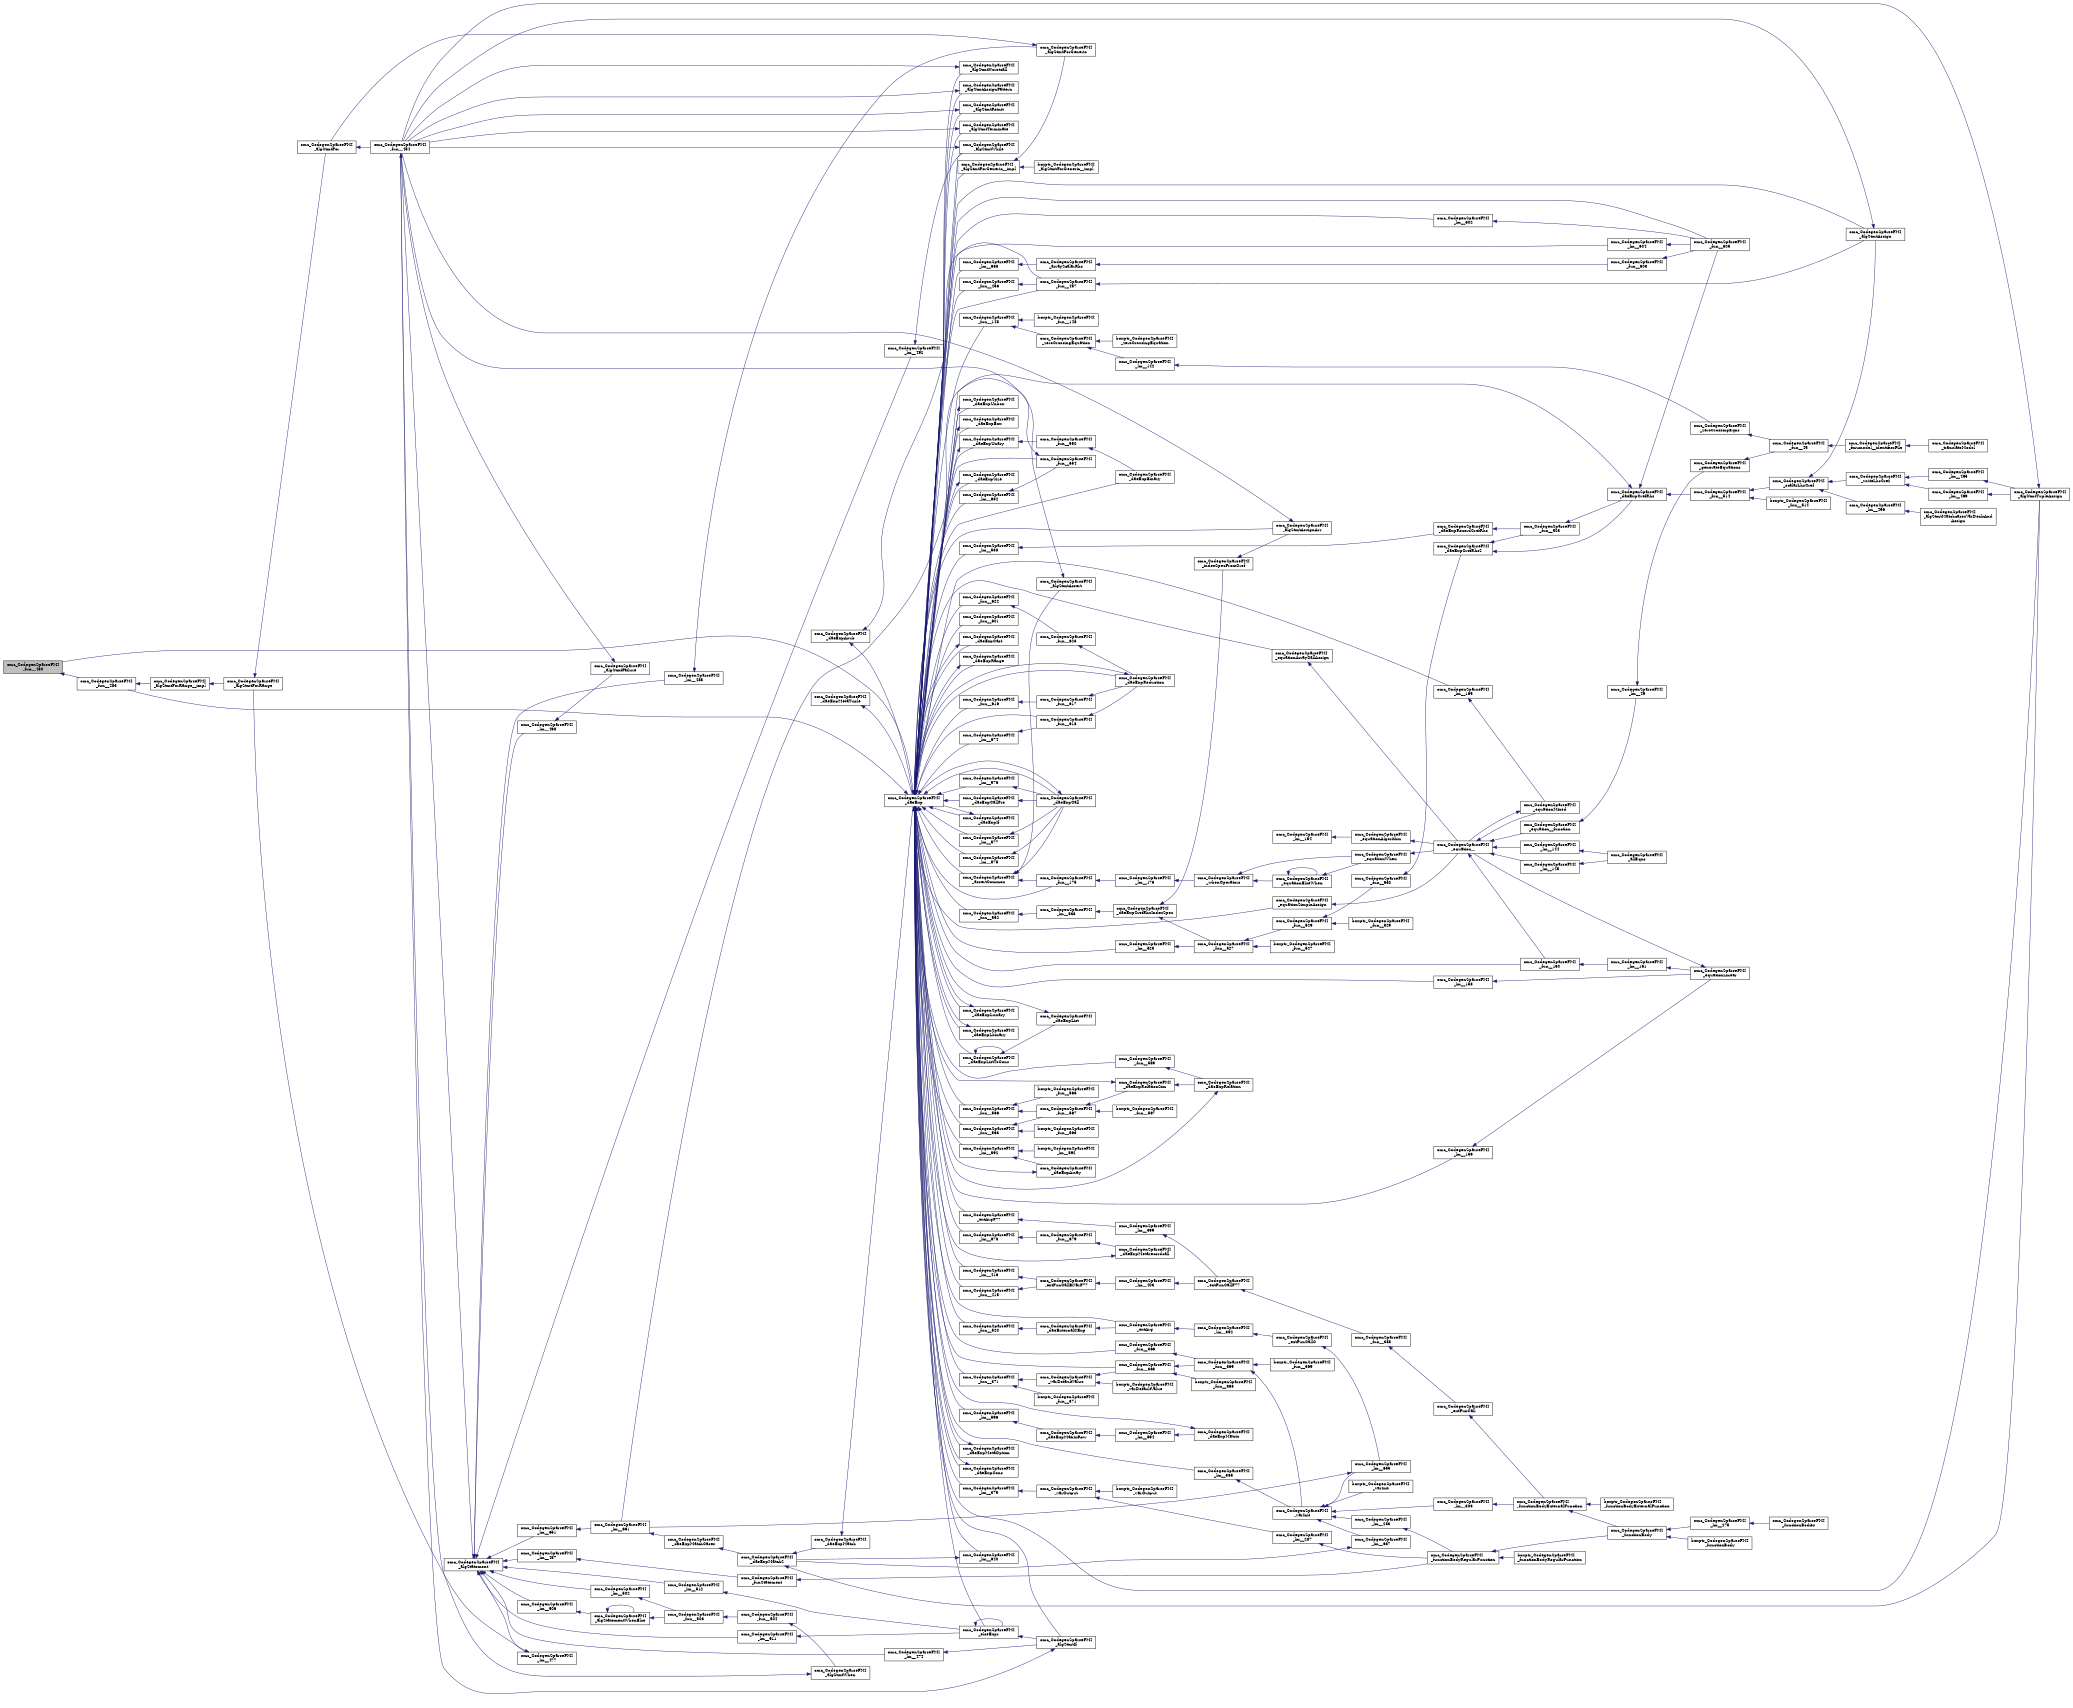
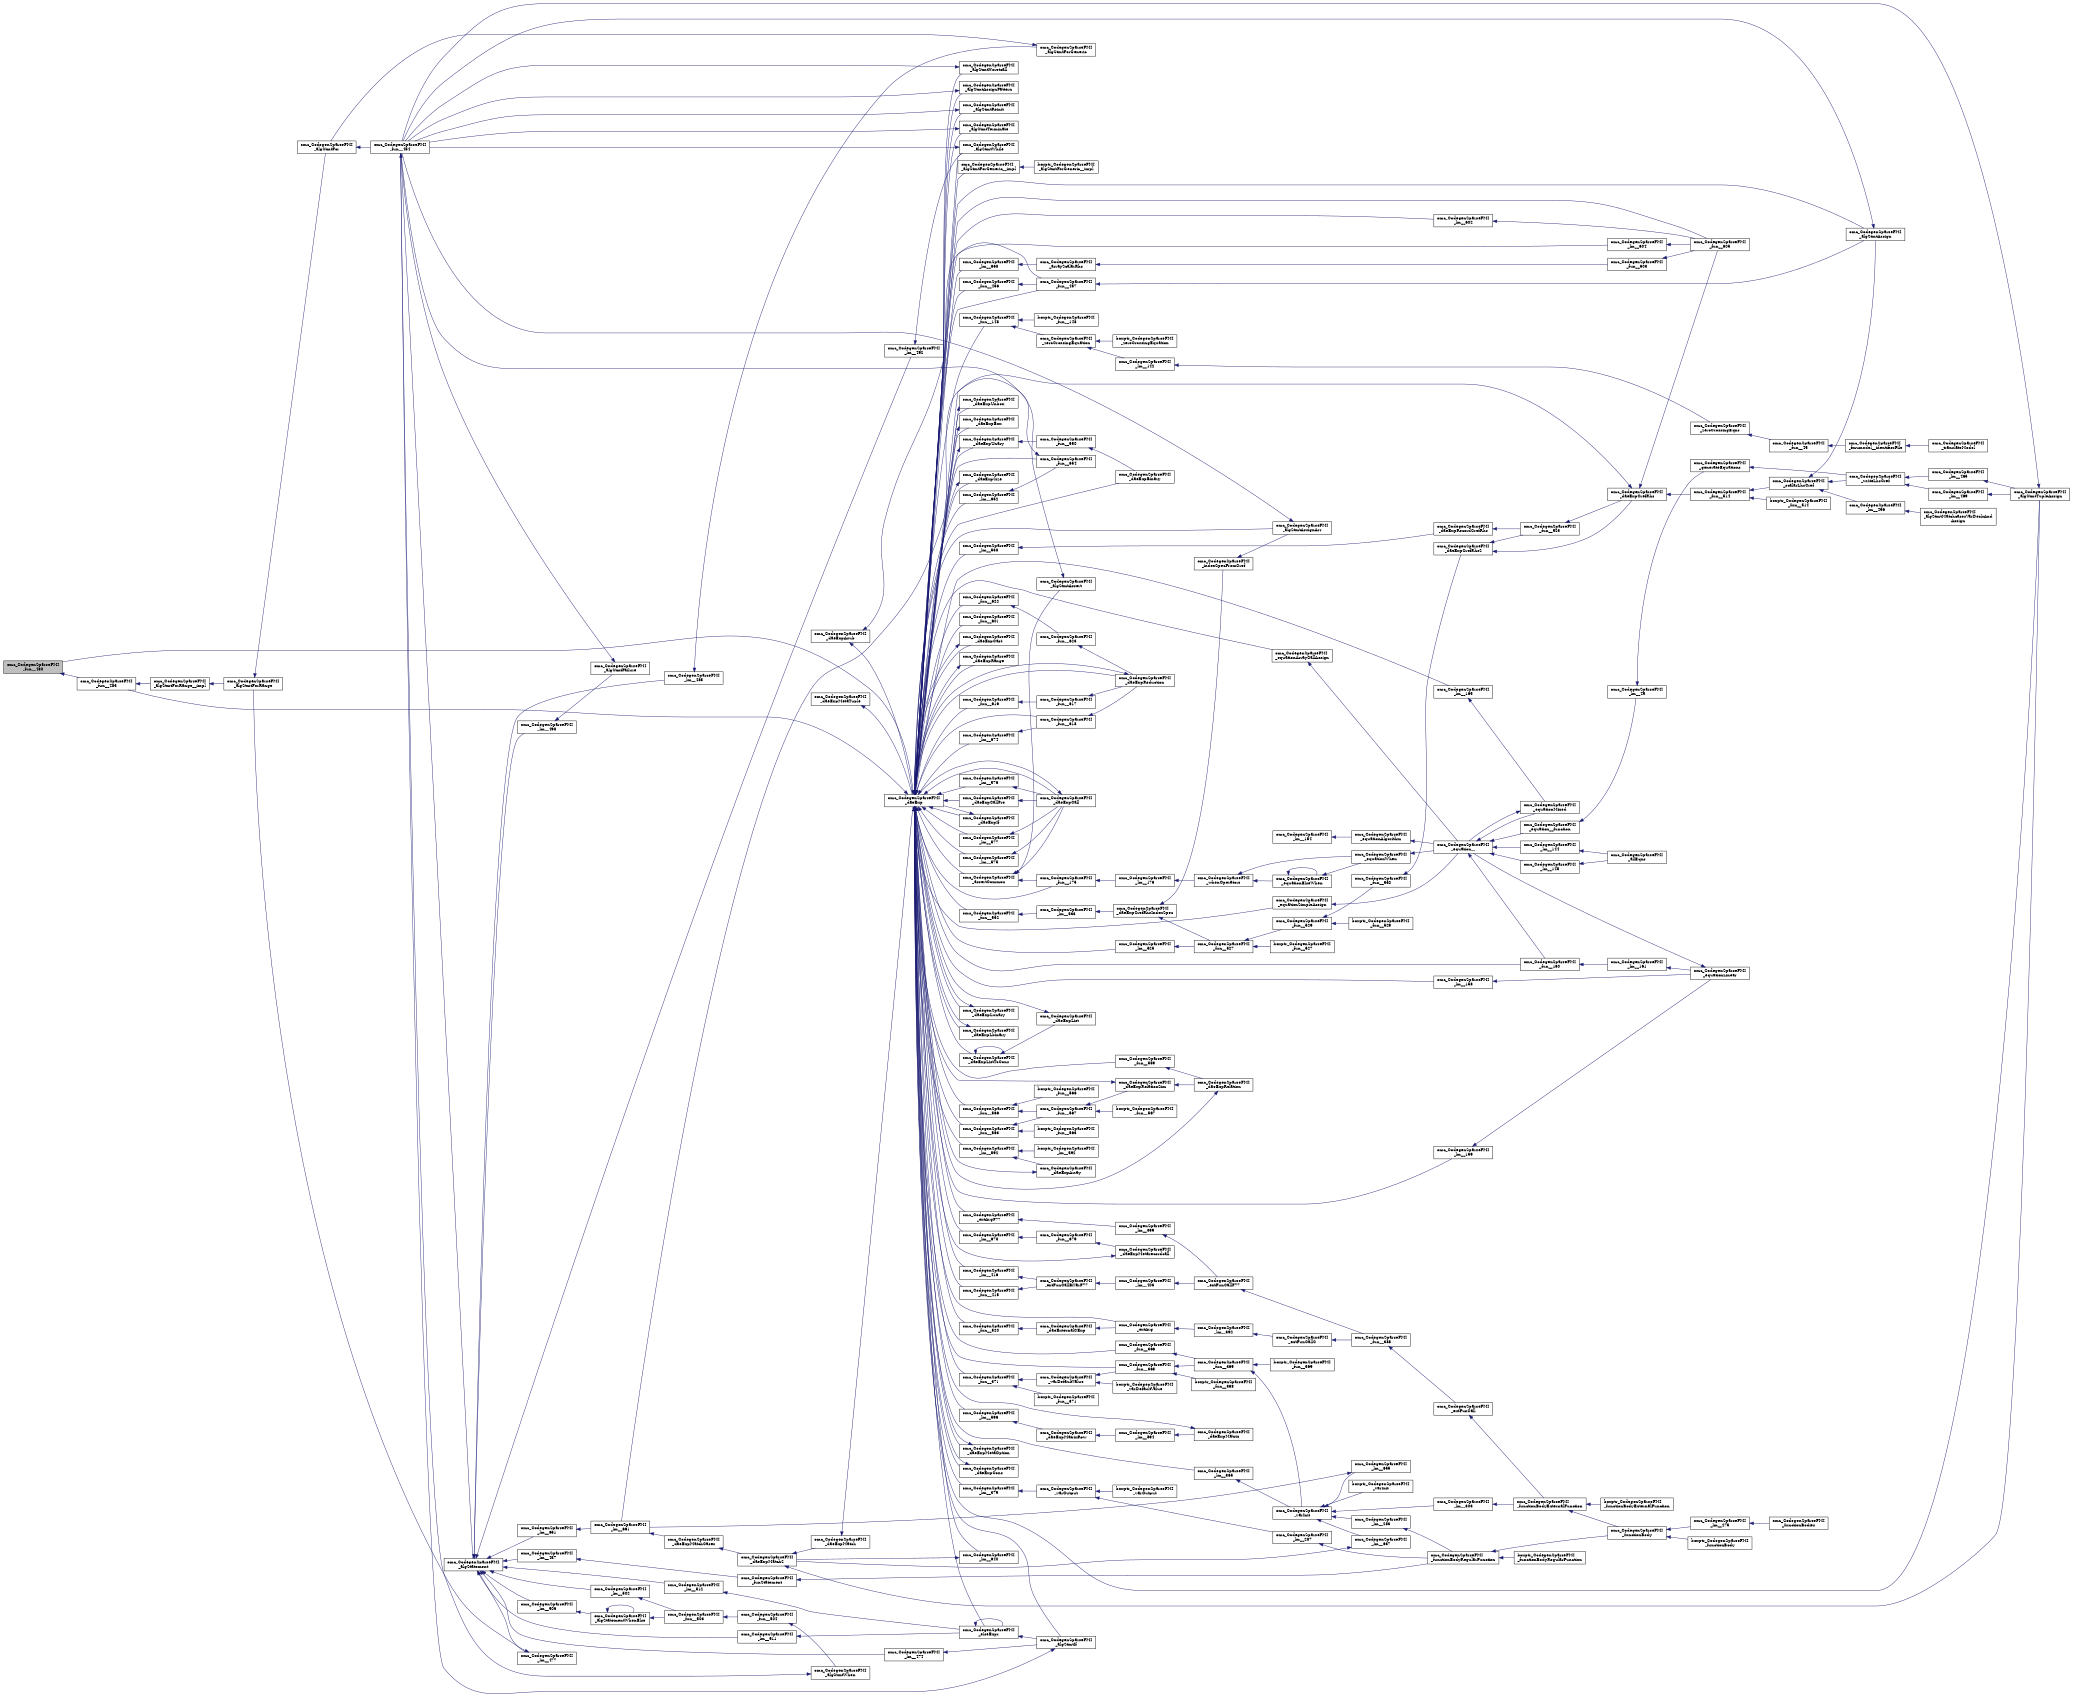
(1049, 111) -> none
(1761, 455) -> (1800, 471)
(1362, 1399) -> (1344, 1340)
